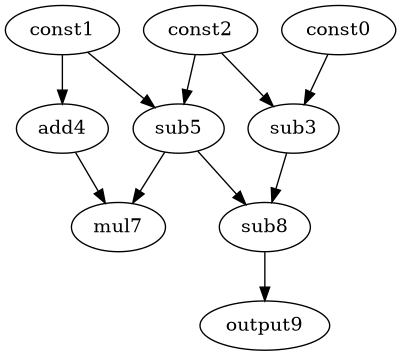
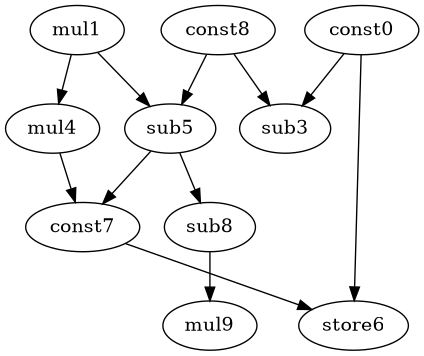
(62, 30) -> (77, 30)
(201, 30) -> (218, 30)
(62, 129) -> (53, 129)
(281, 171) -> none
(118, 227) -> (83, 227)
(265, 326) -> (210, 326)
none -> (354, 326)
